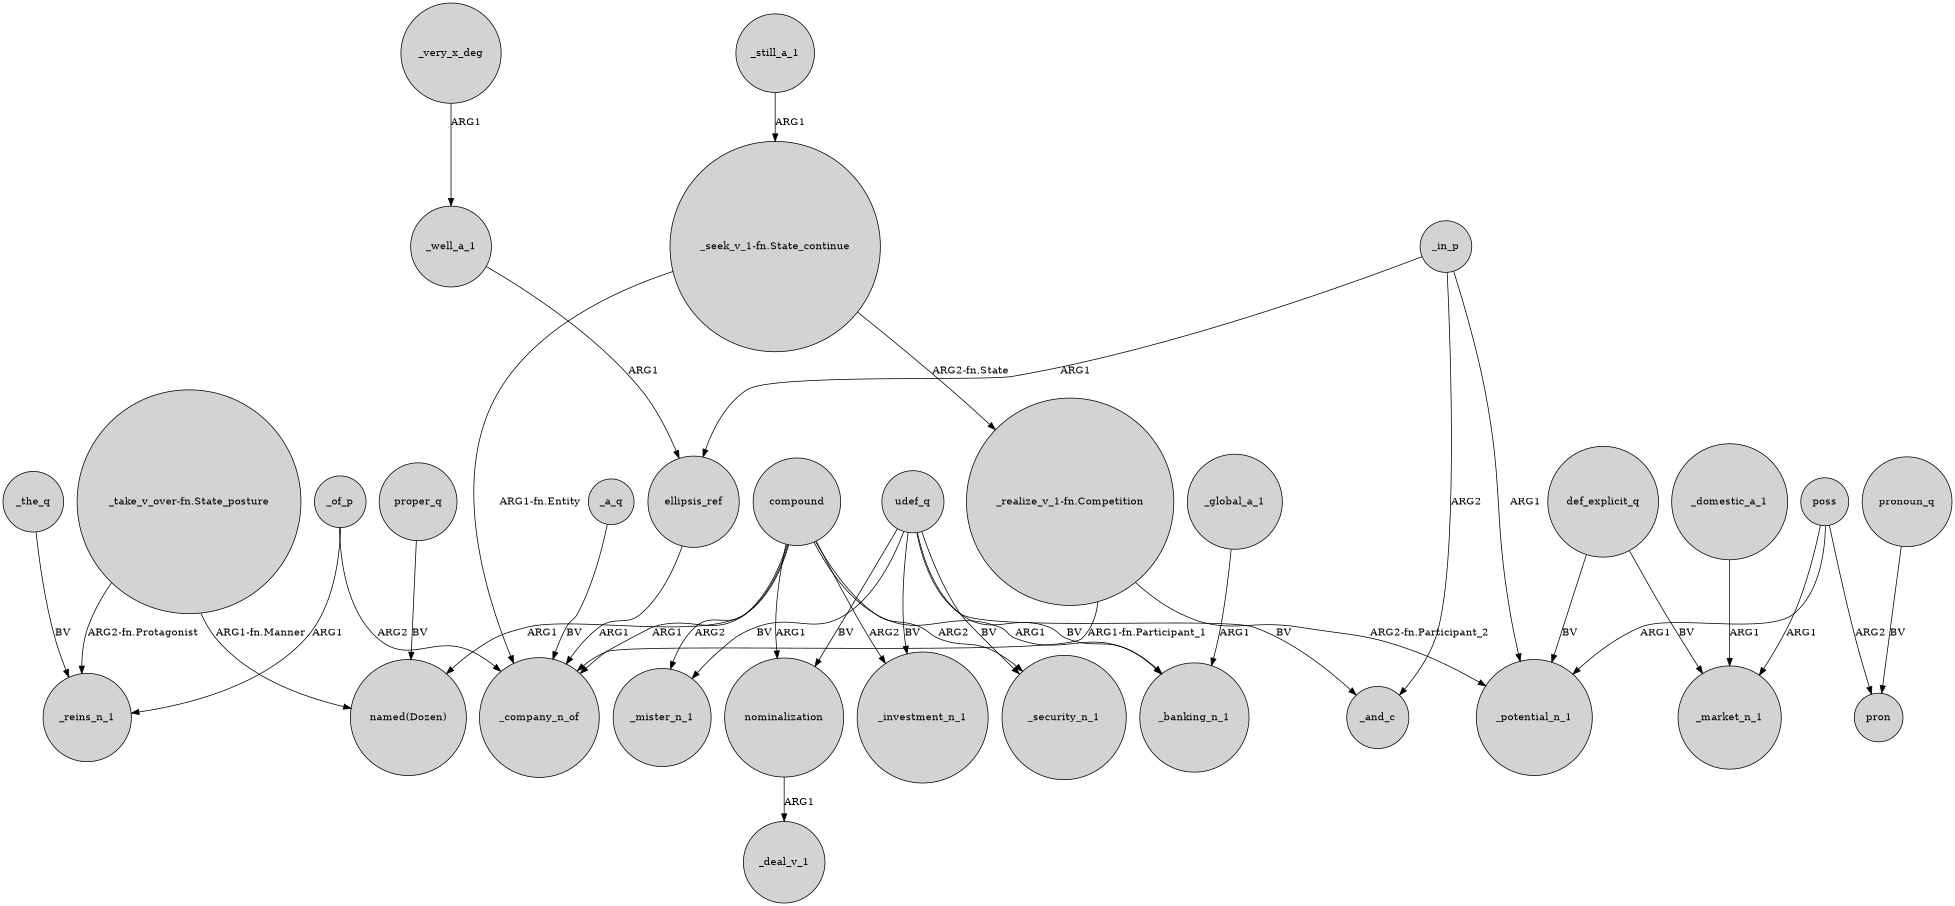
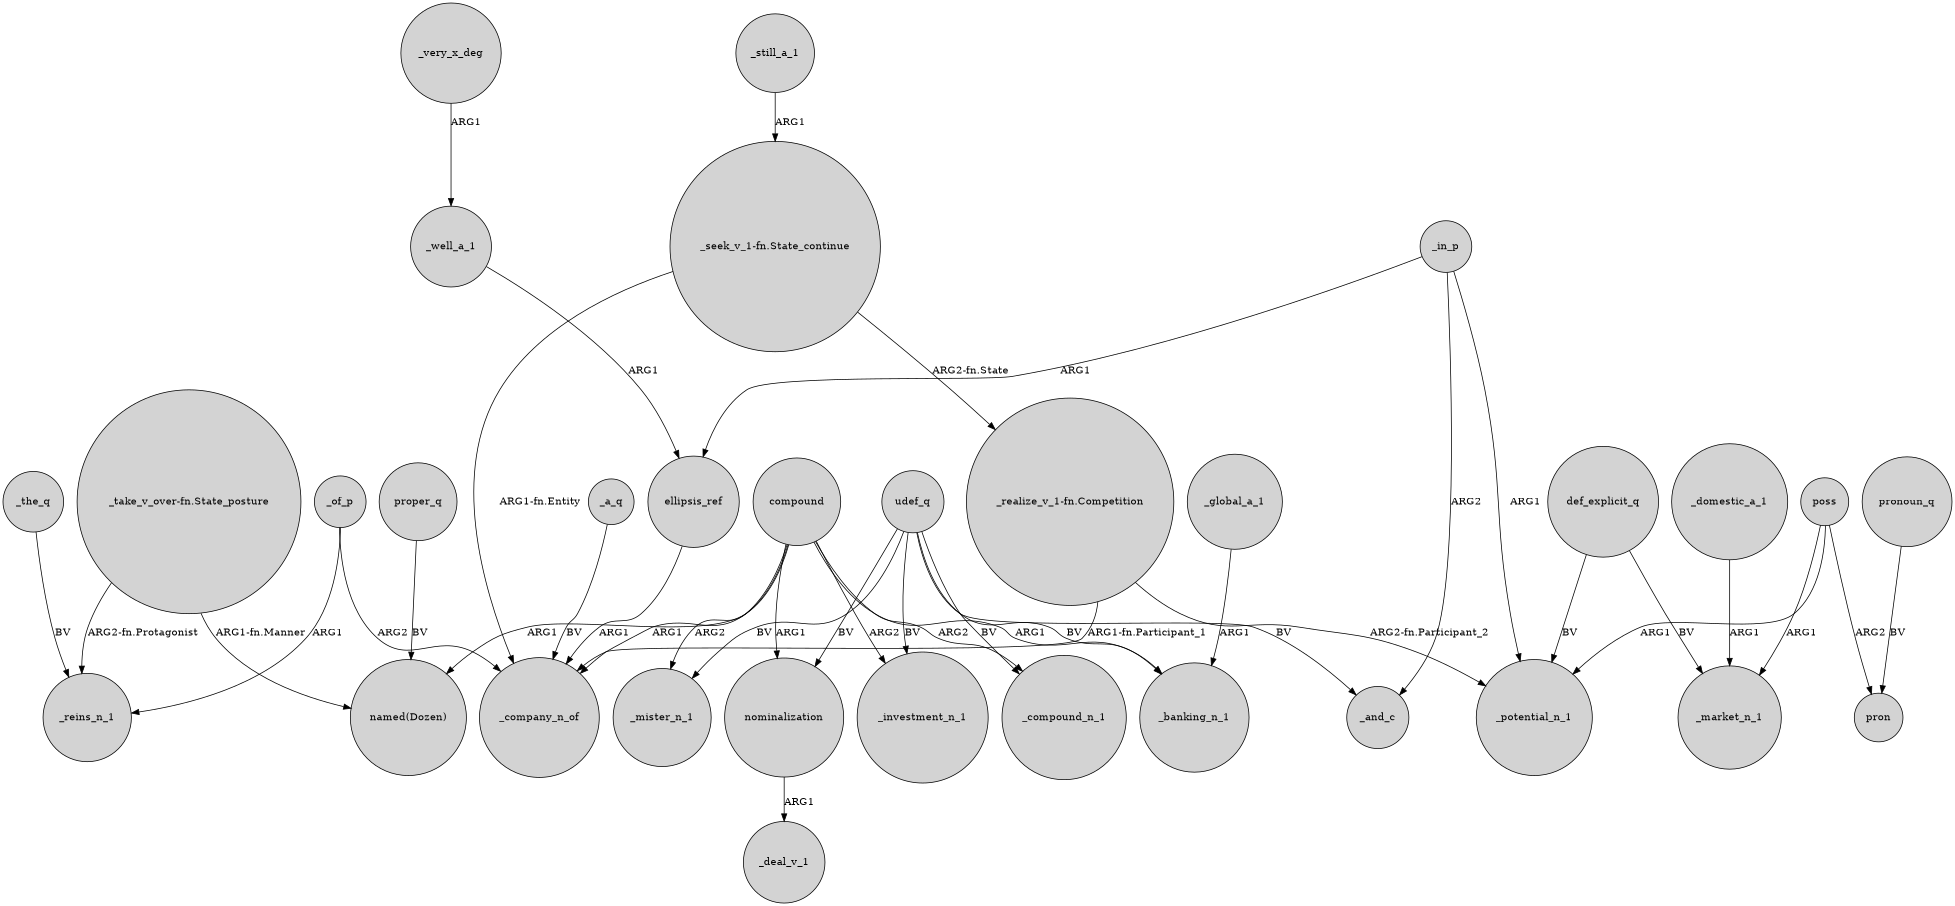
(1064, 718) -> (1064, 718)
